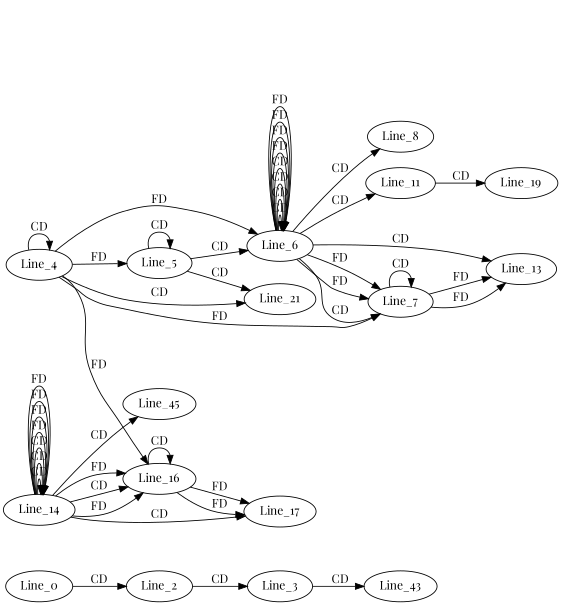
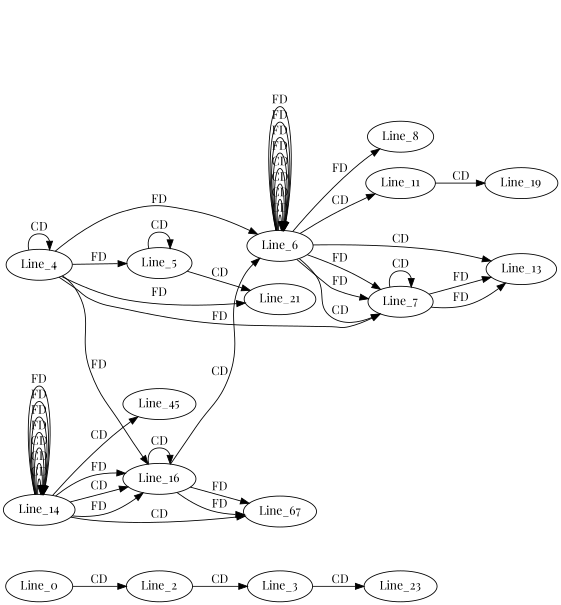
(340, 169) -> (340, 169)
(215, 255) -> (231, 371)
(159, 293) -> (159, 293)
(280, 512) -> (280, 512)
(401, 586) -> (401, 586)
